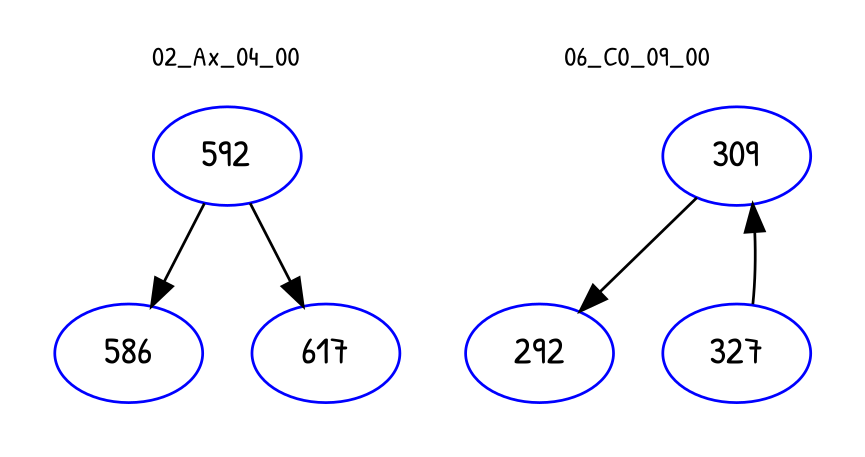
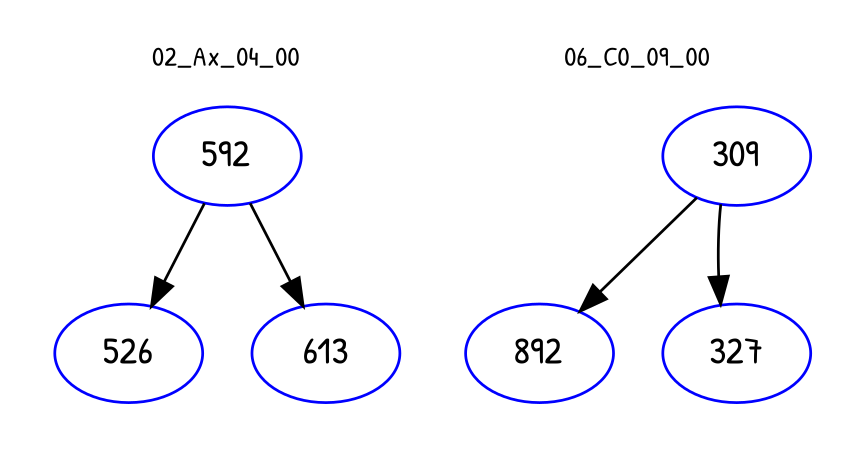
(755, 268) -> (718, 241)
(129, 353) -> (129, 353)
(326, 353) -> (326, 353)
(540, 353) -> (540, 353)
